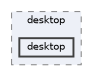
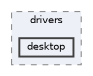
(46, 21) -> (46, 21)
